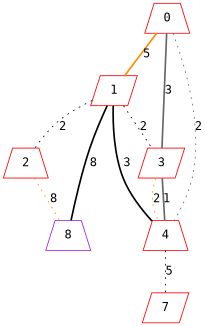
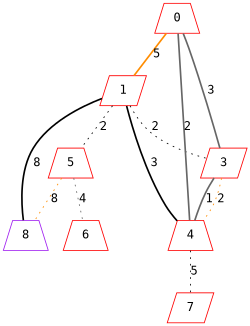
(195, 127) -> (184, 127)
(26, 163) -> (71, 163)
none -> (86, 235)
